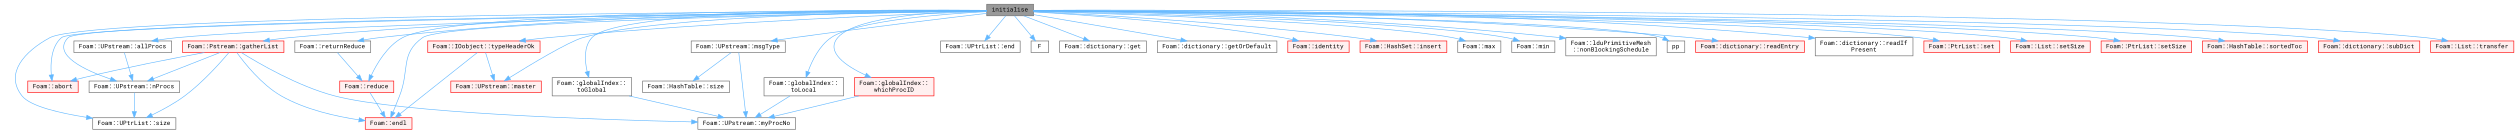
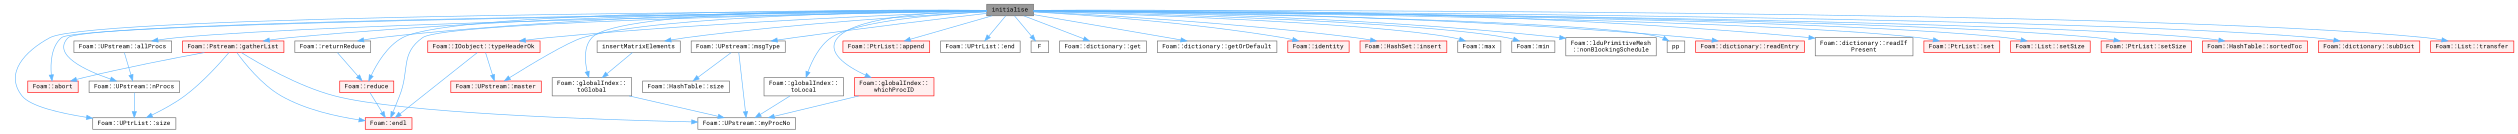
none -> (639, 47)
none -> (886, 47)
(187, 66) -> none
